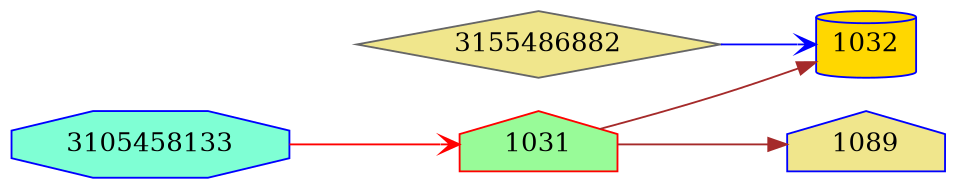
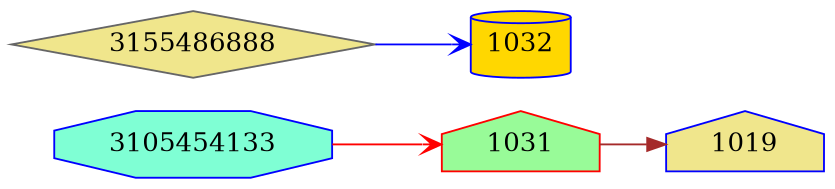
(539, 44) -> (193, 44)
(700, 101) -> none
(150, 144) -> (193, 144)
(866, 144) -> (745, 144)
